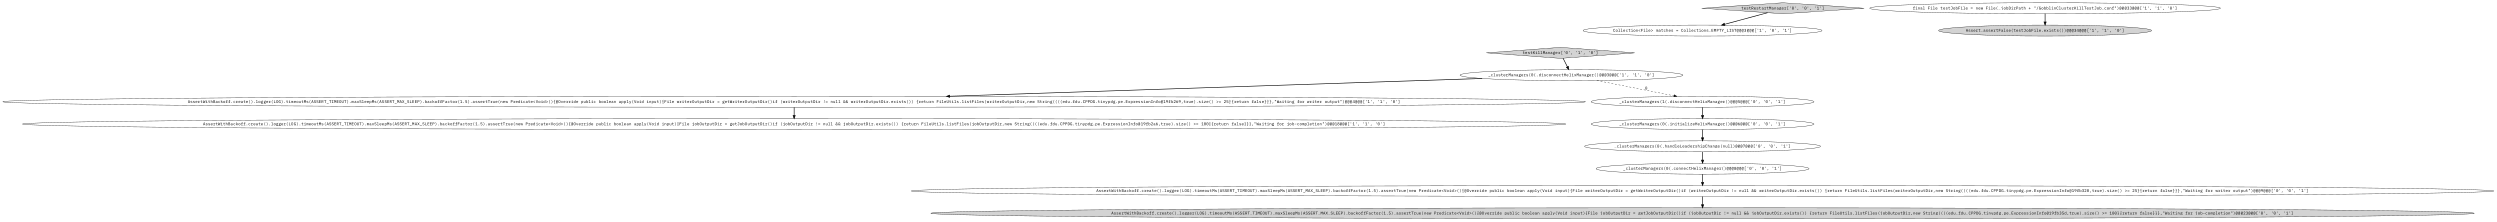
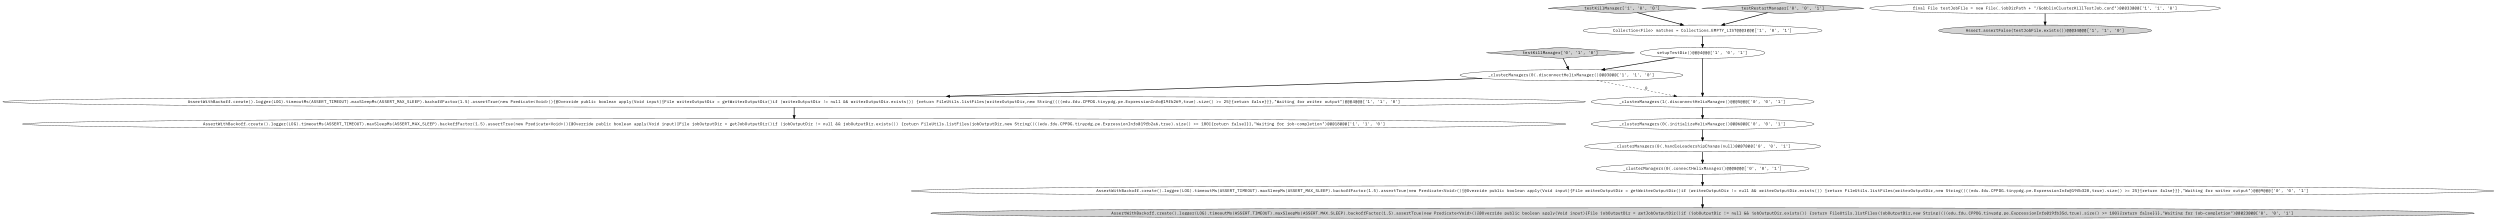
none -> (1622, 8)
none -> (1703, 53)
